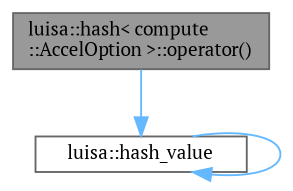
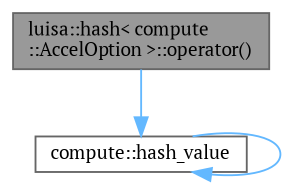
(141, 154) -> (141, 154)
